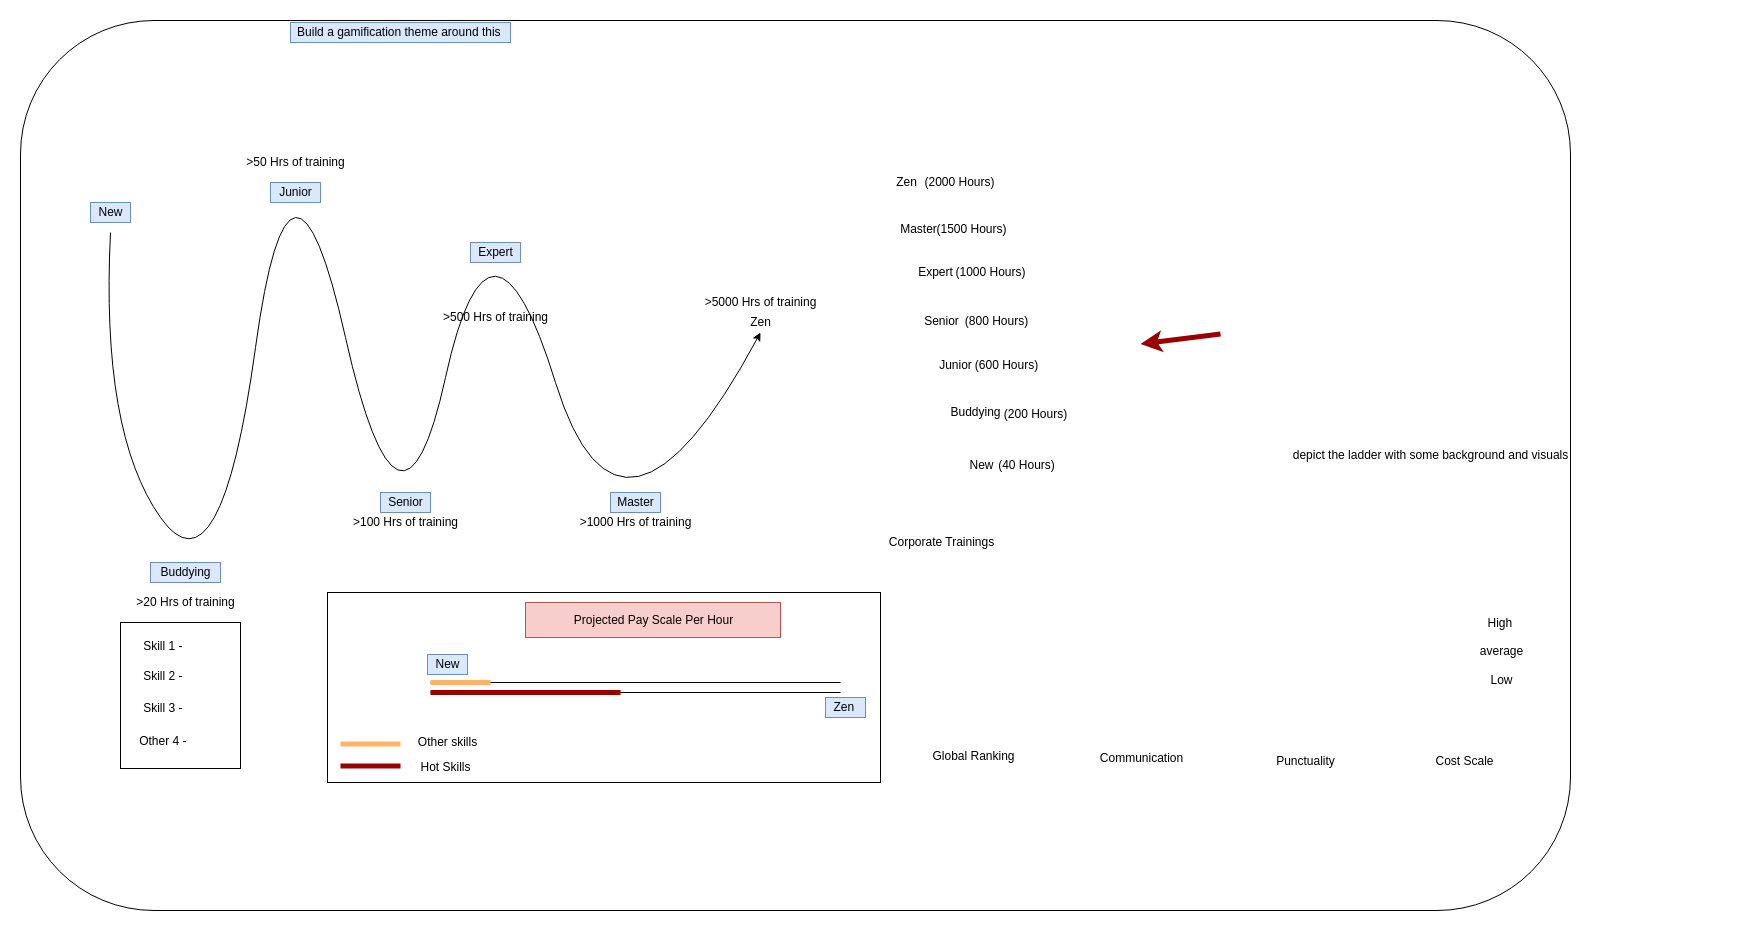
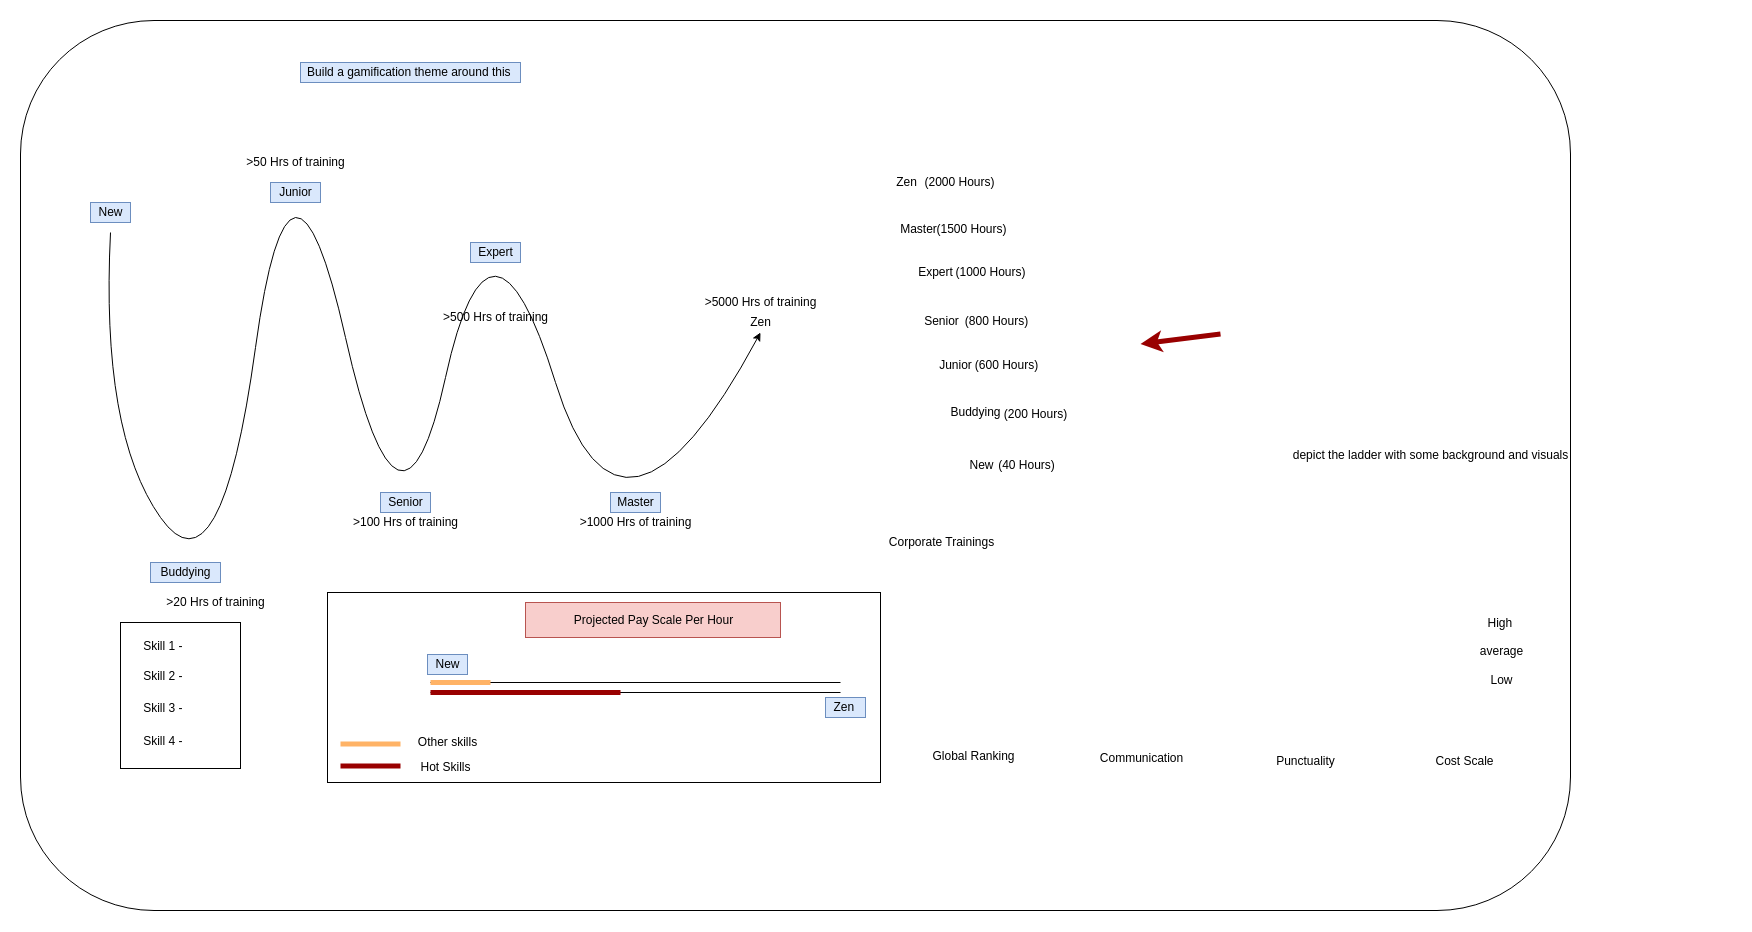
(401, 33) -> (411, 73)
(186, 603) -> (216, 603)
(165, 742) -> (165, 742)
